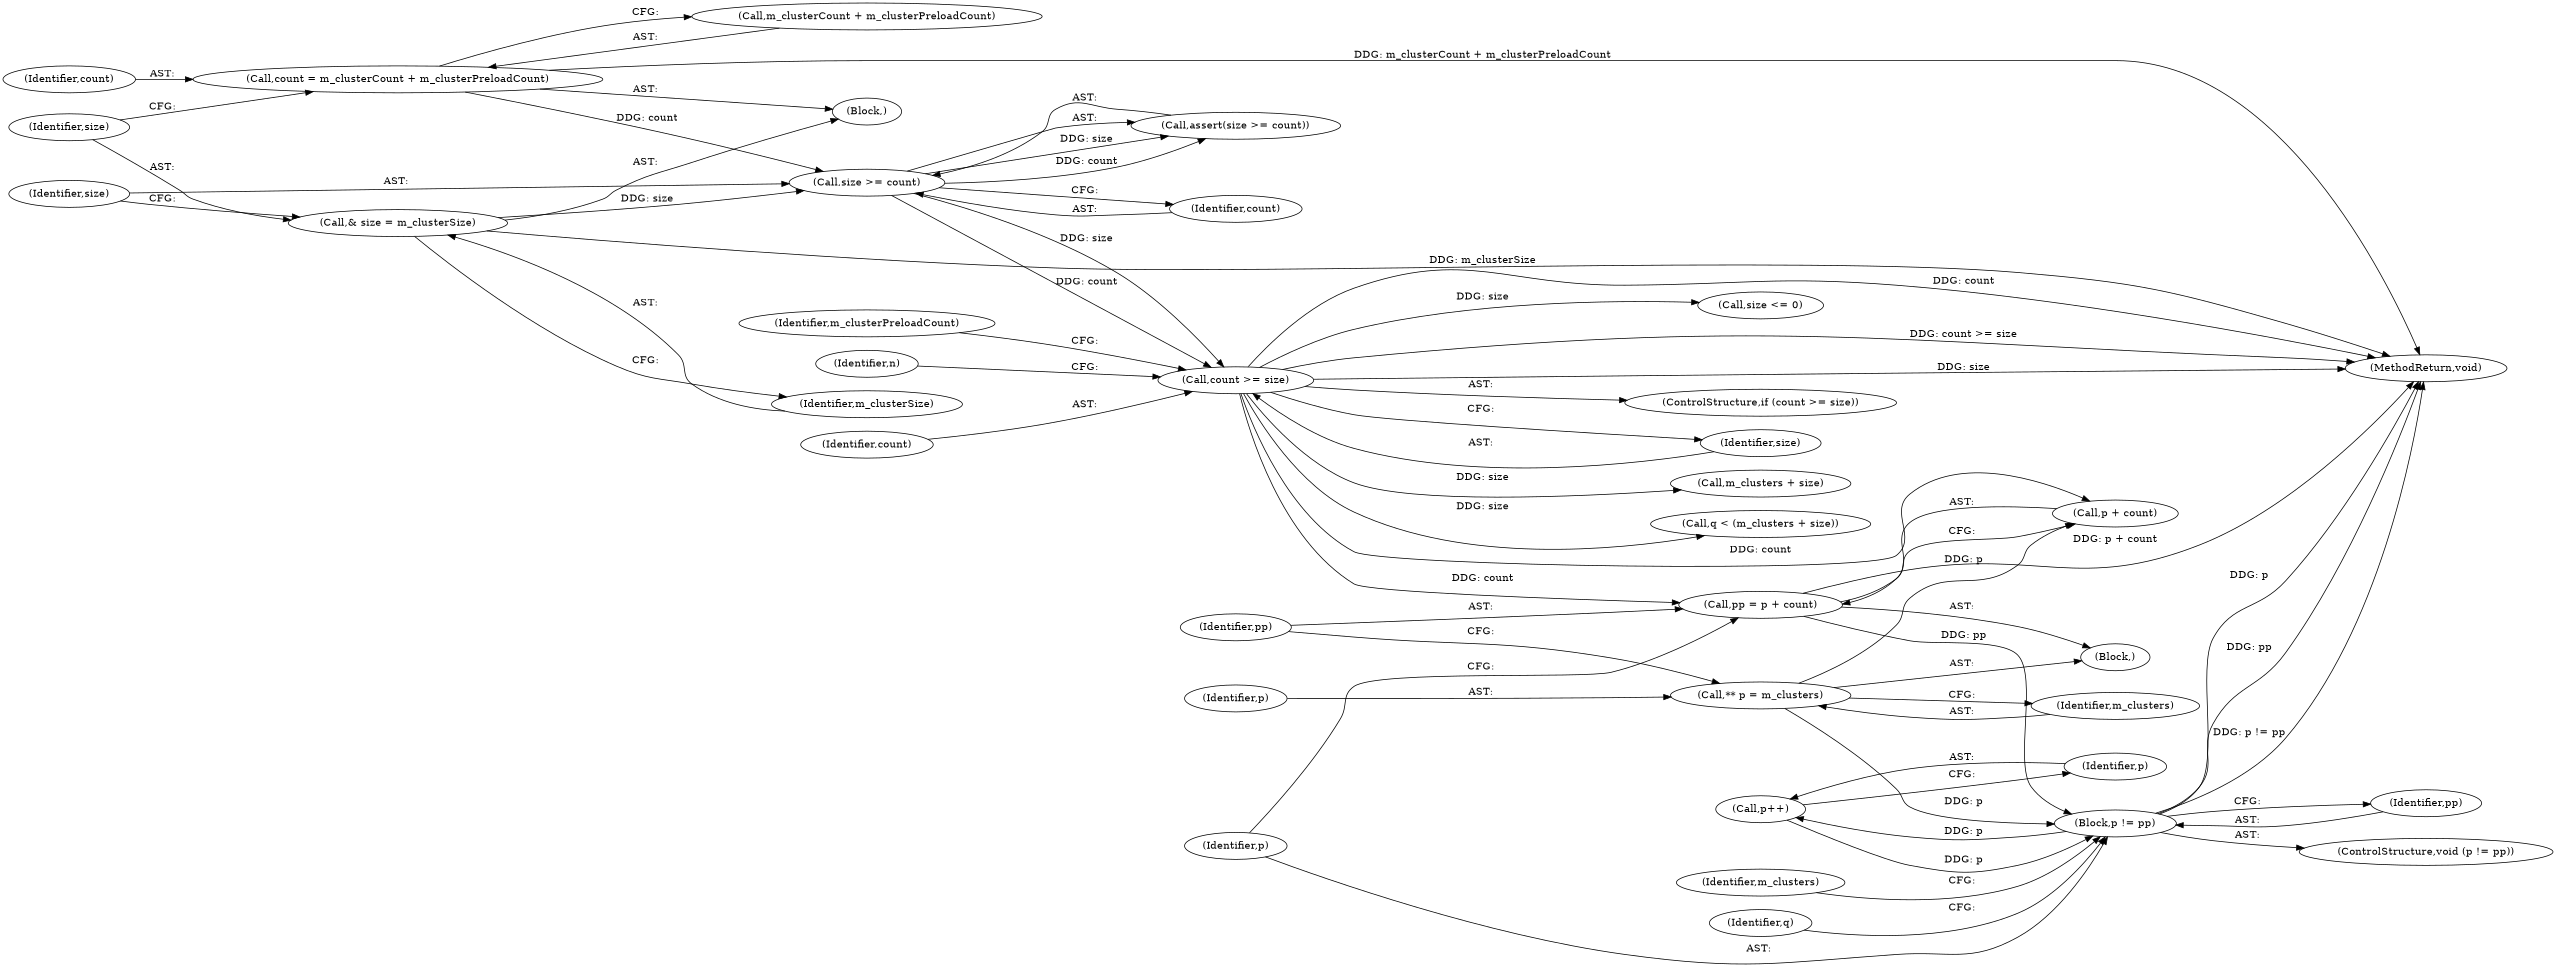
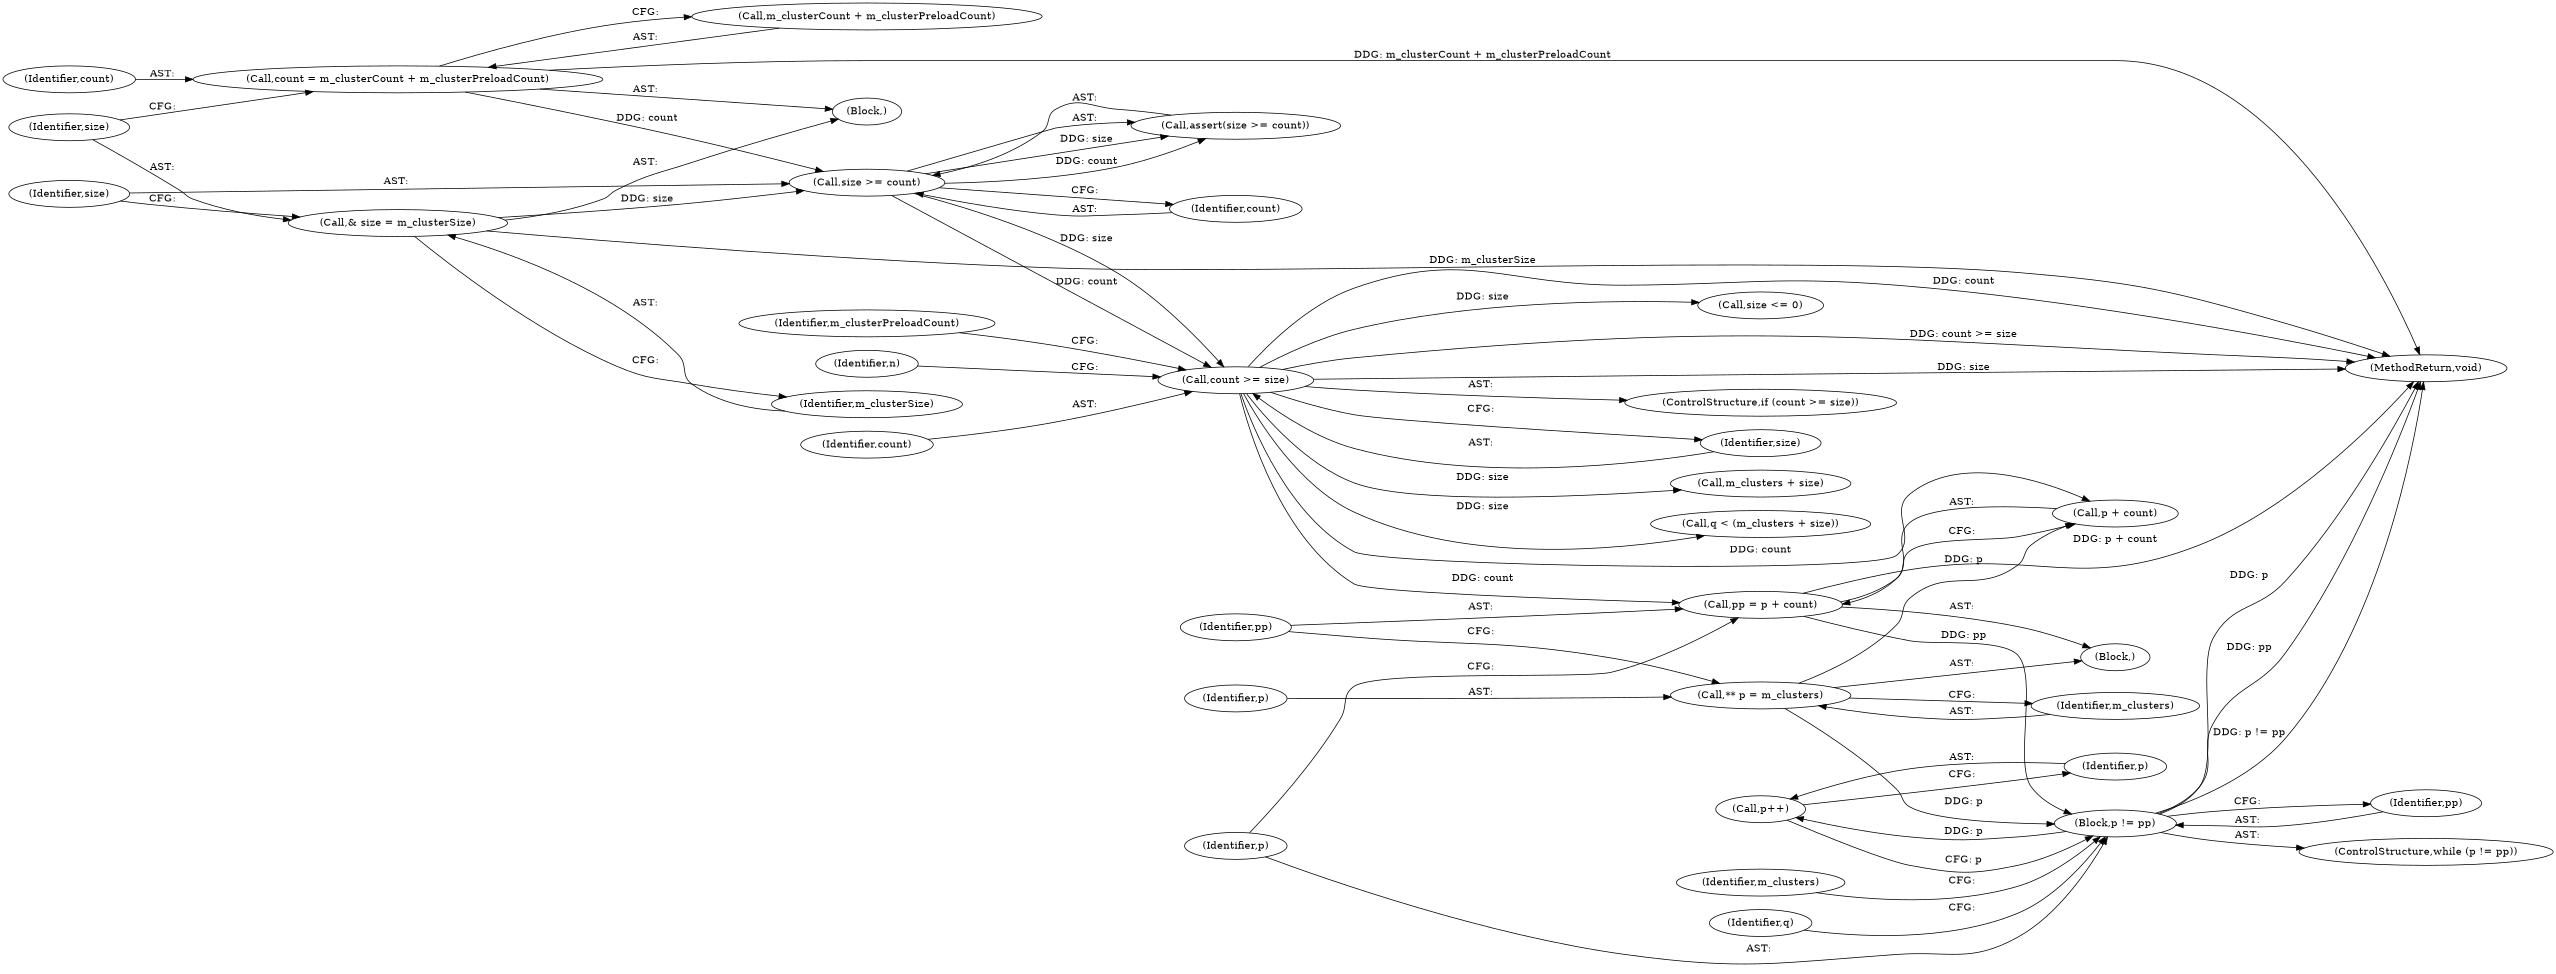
(2426, 852) -> (2426, 852)
(1964, 860) -> (1964, 860)
